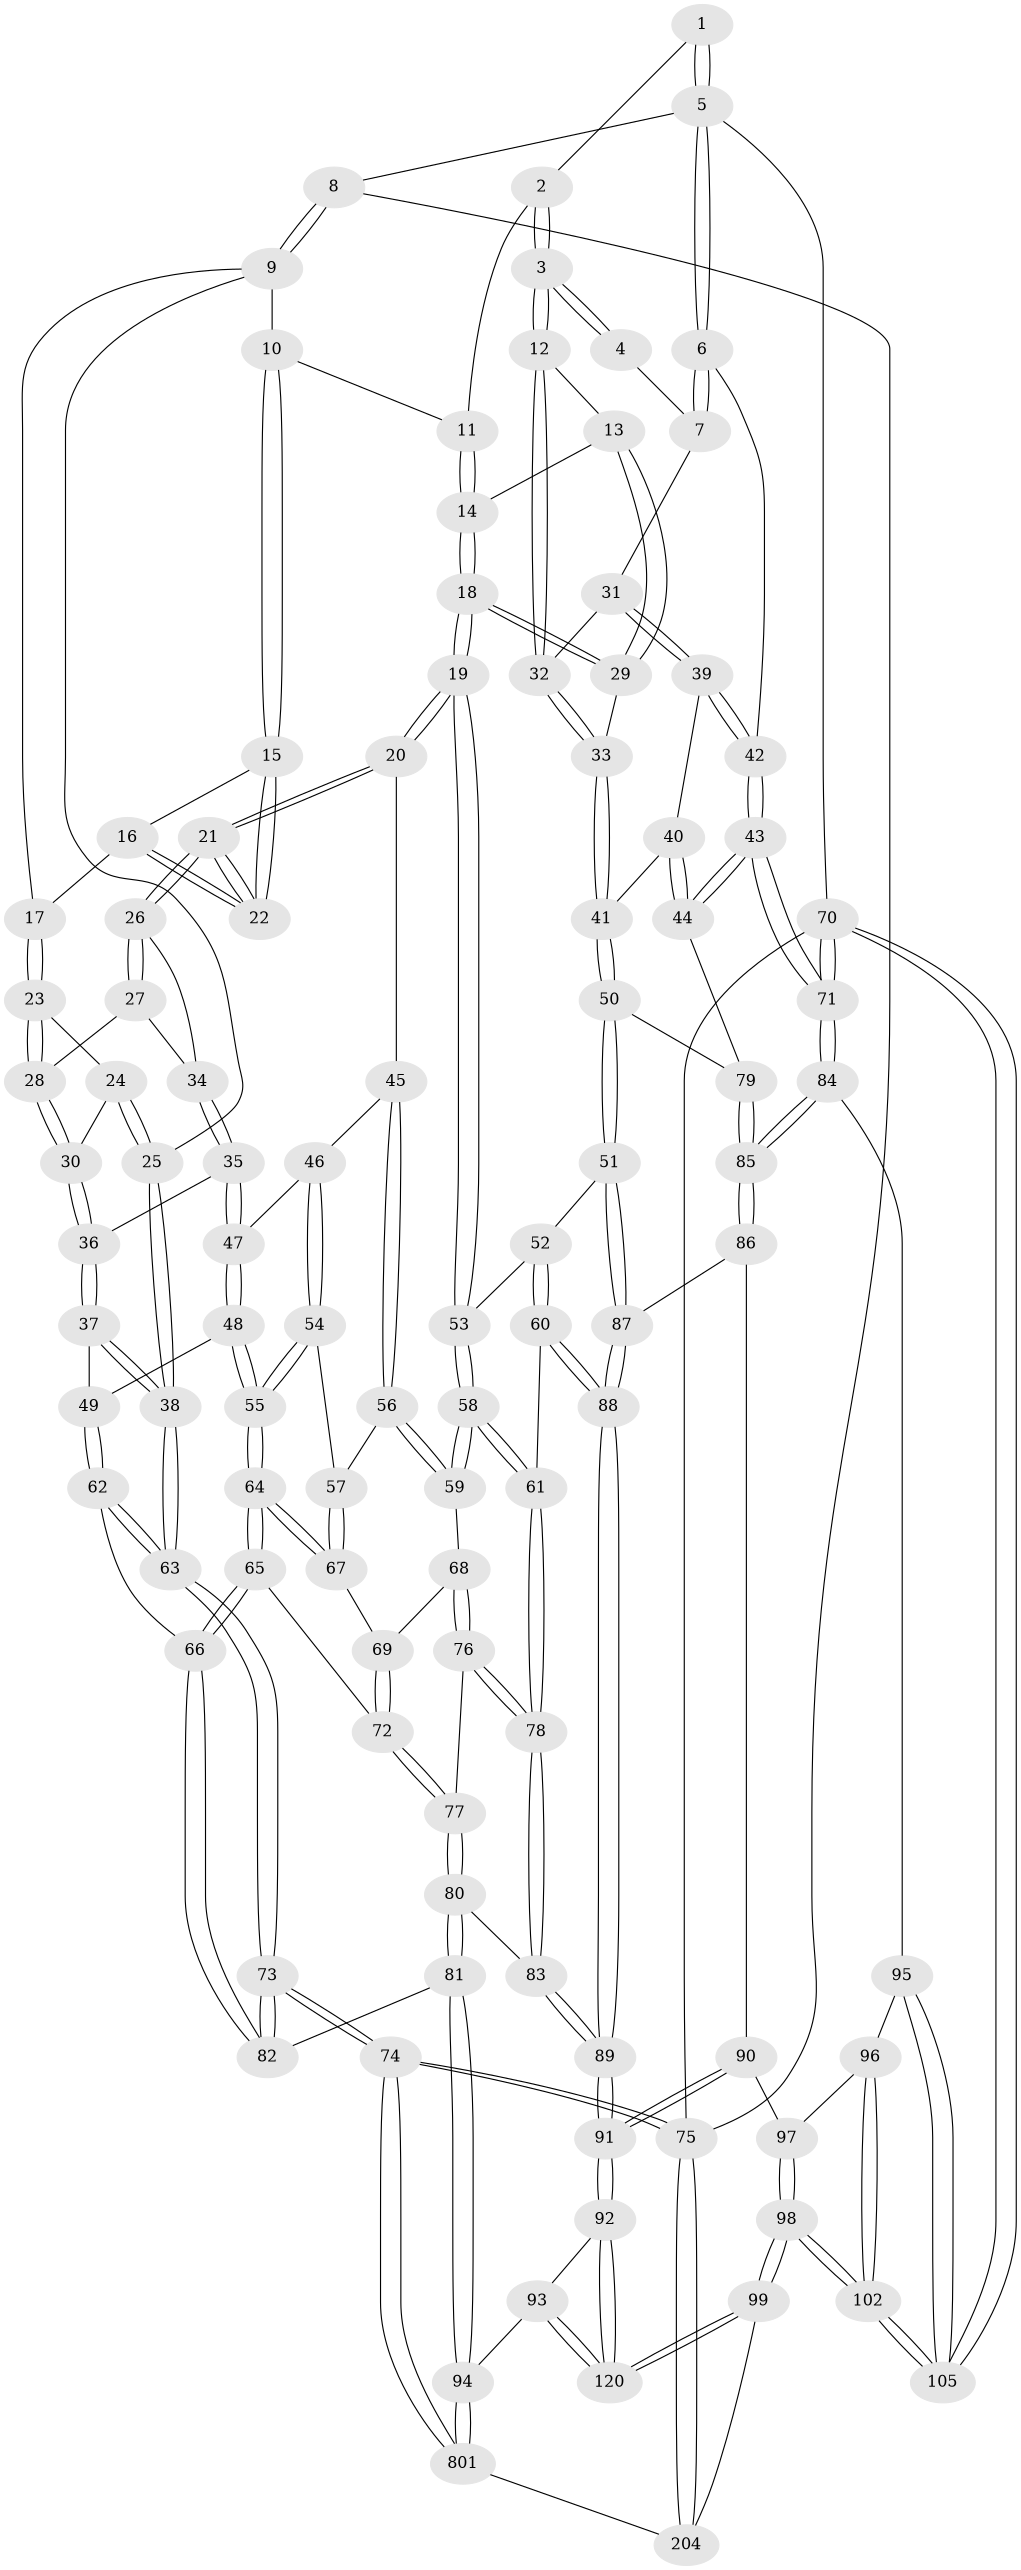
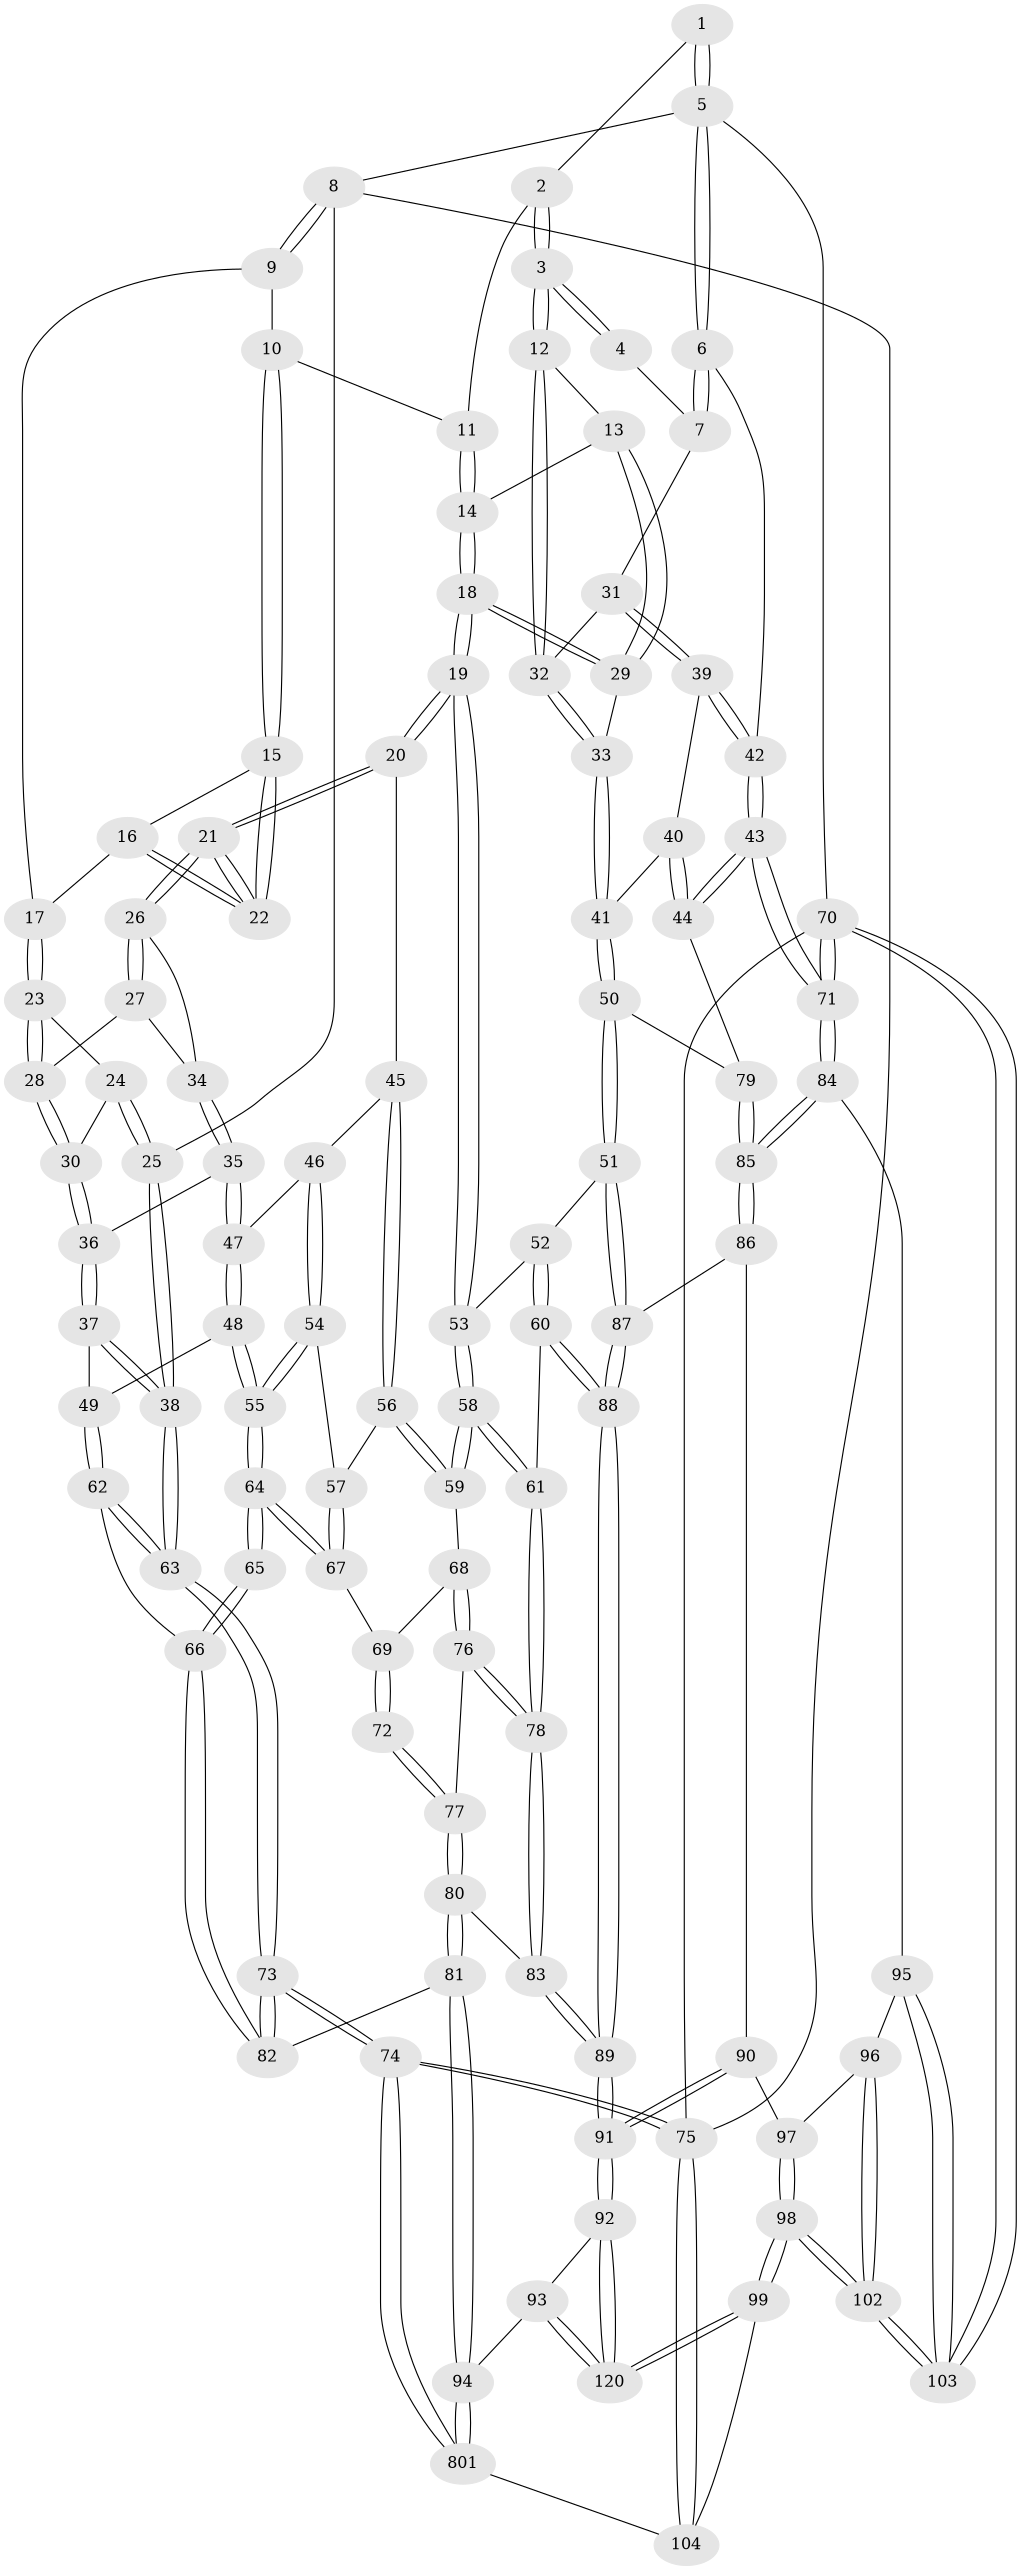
(65, 722) -> (334, 718)
(319, 1651) -> none
(943, 2383) -> (943, 2383)
(687, 2545) -> (687, 2545)
